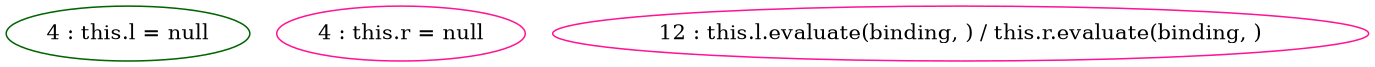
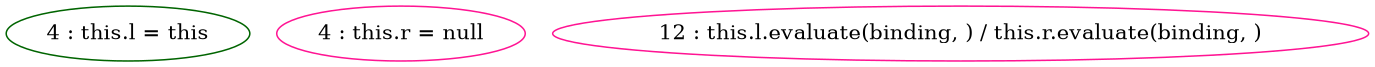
(128, 34) -> (128, 34)
